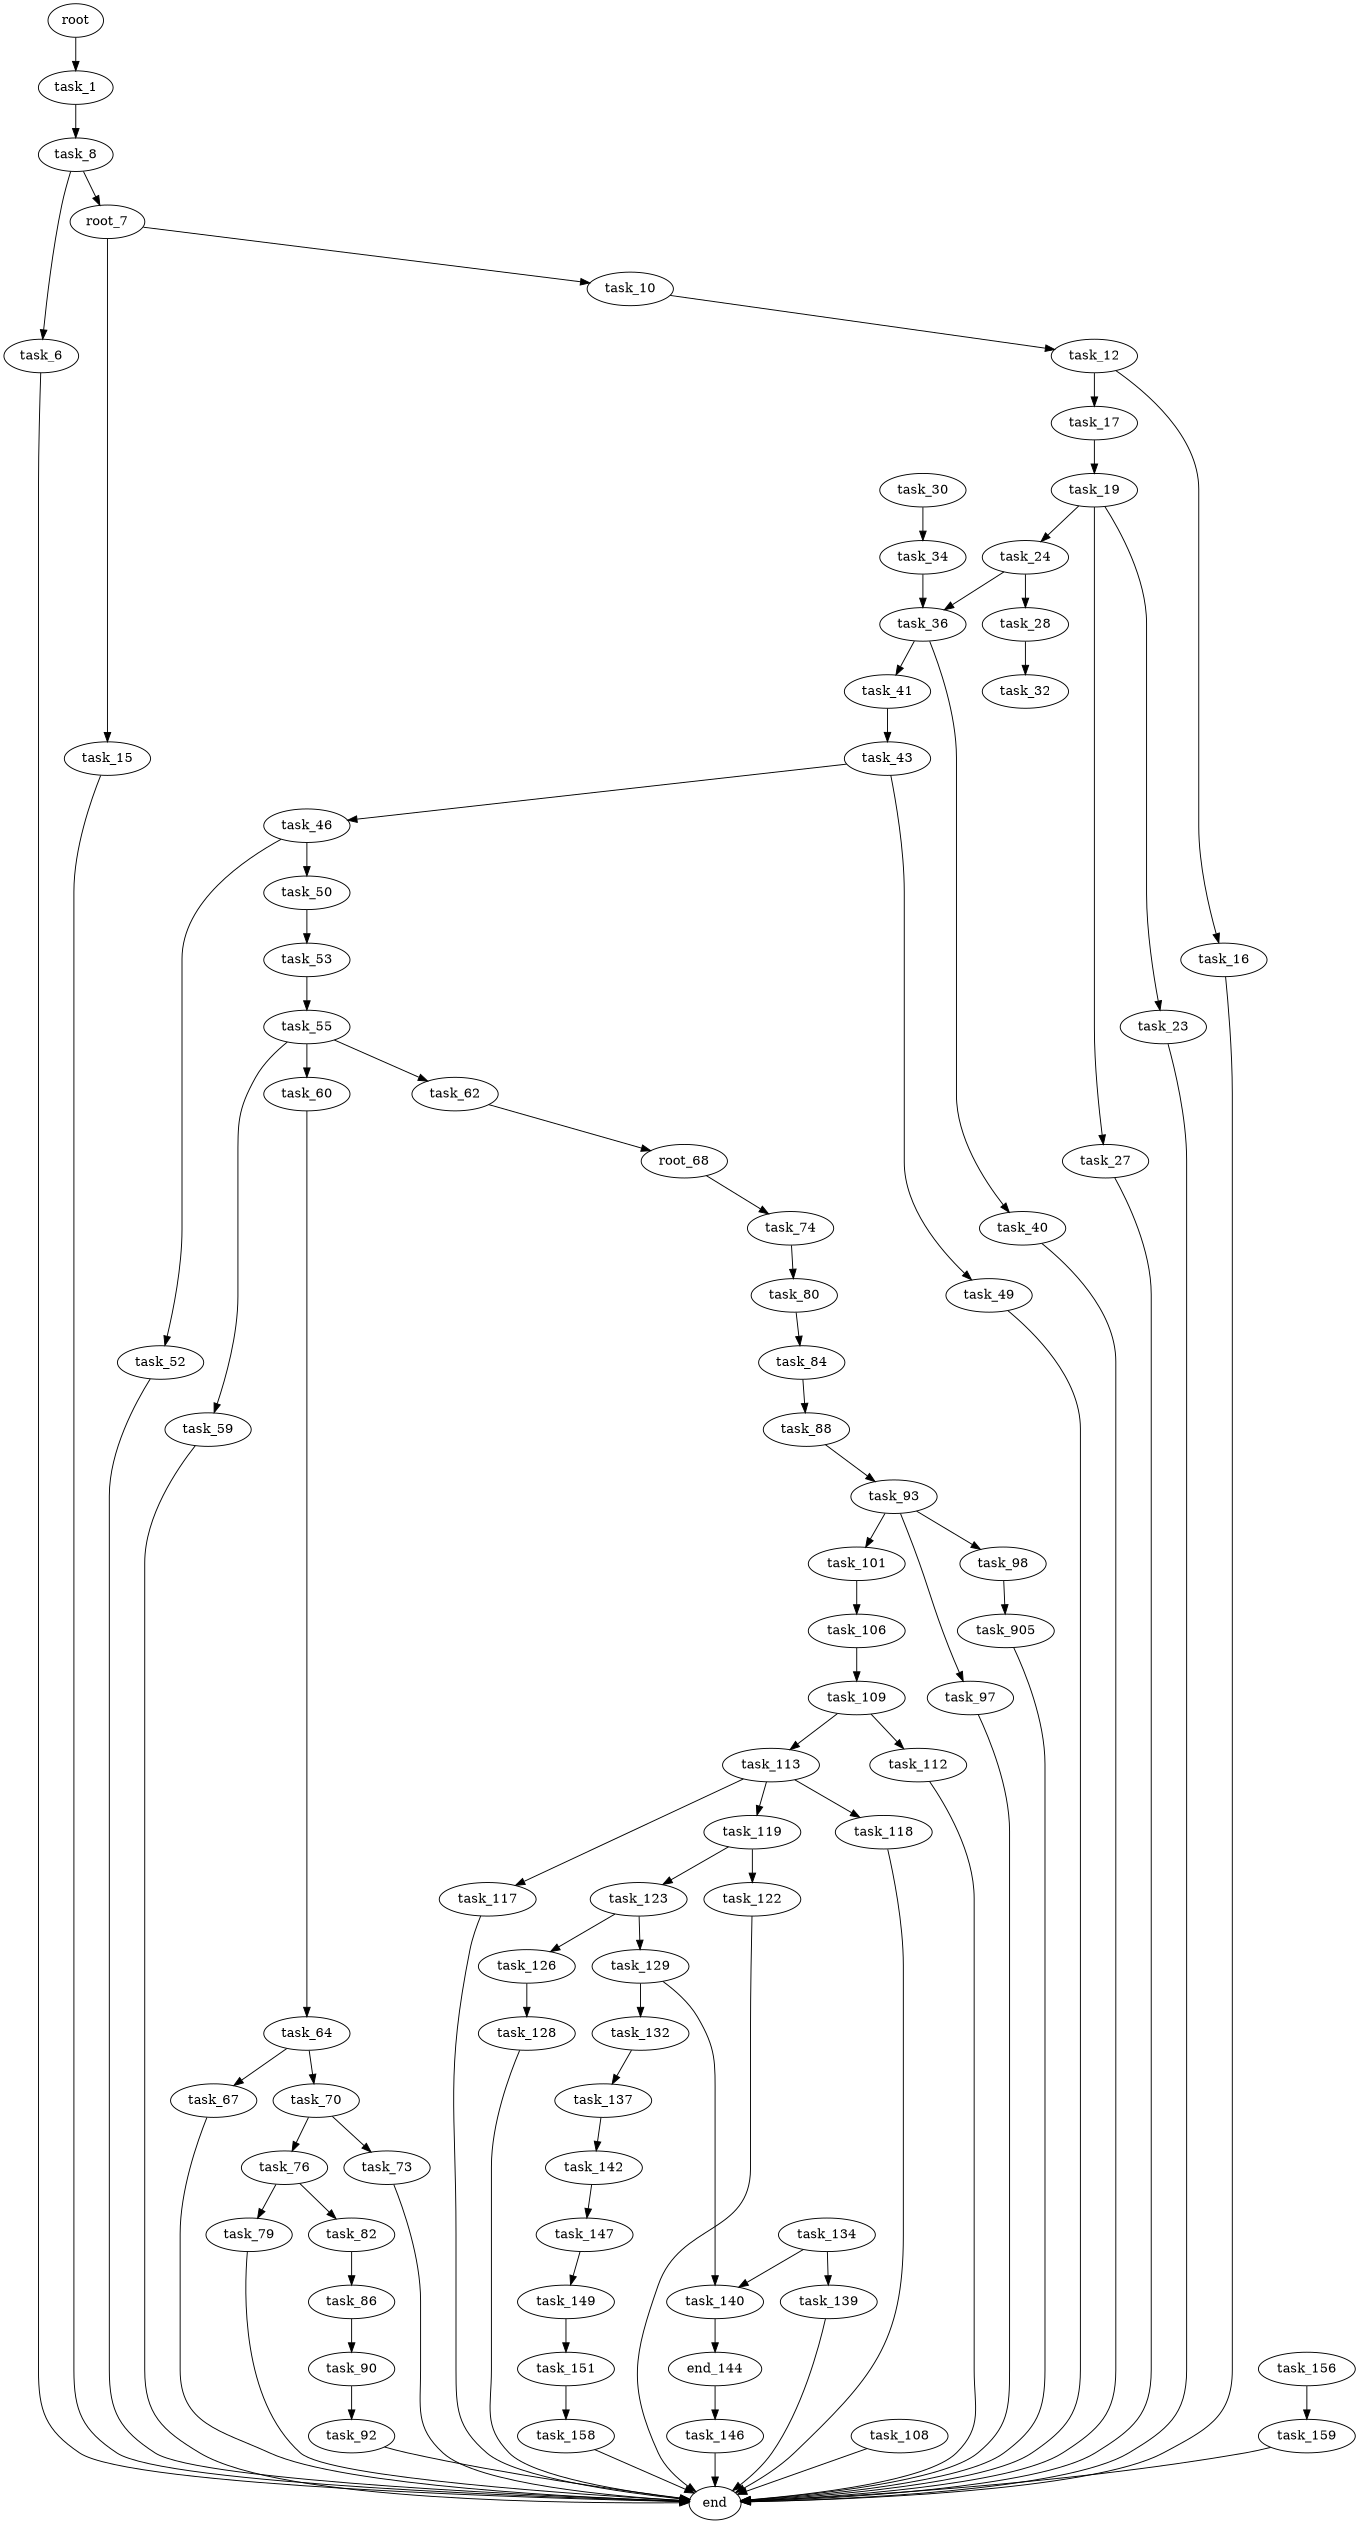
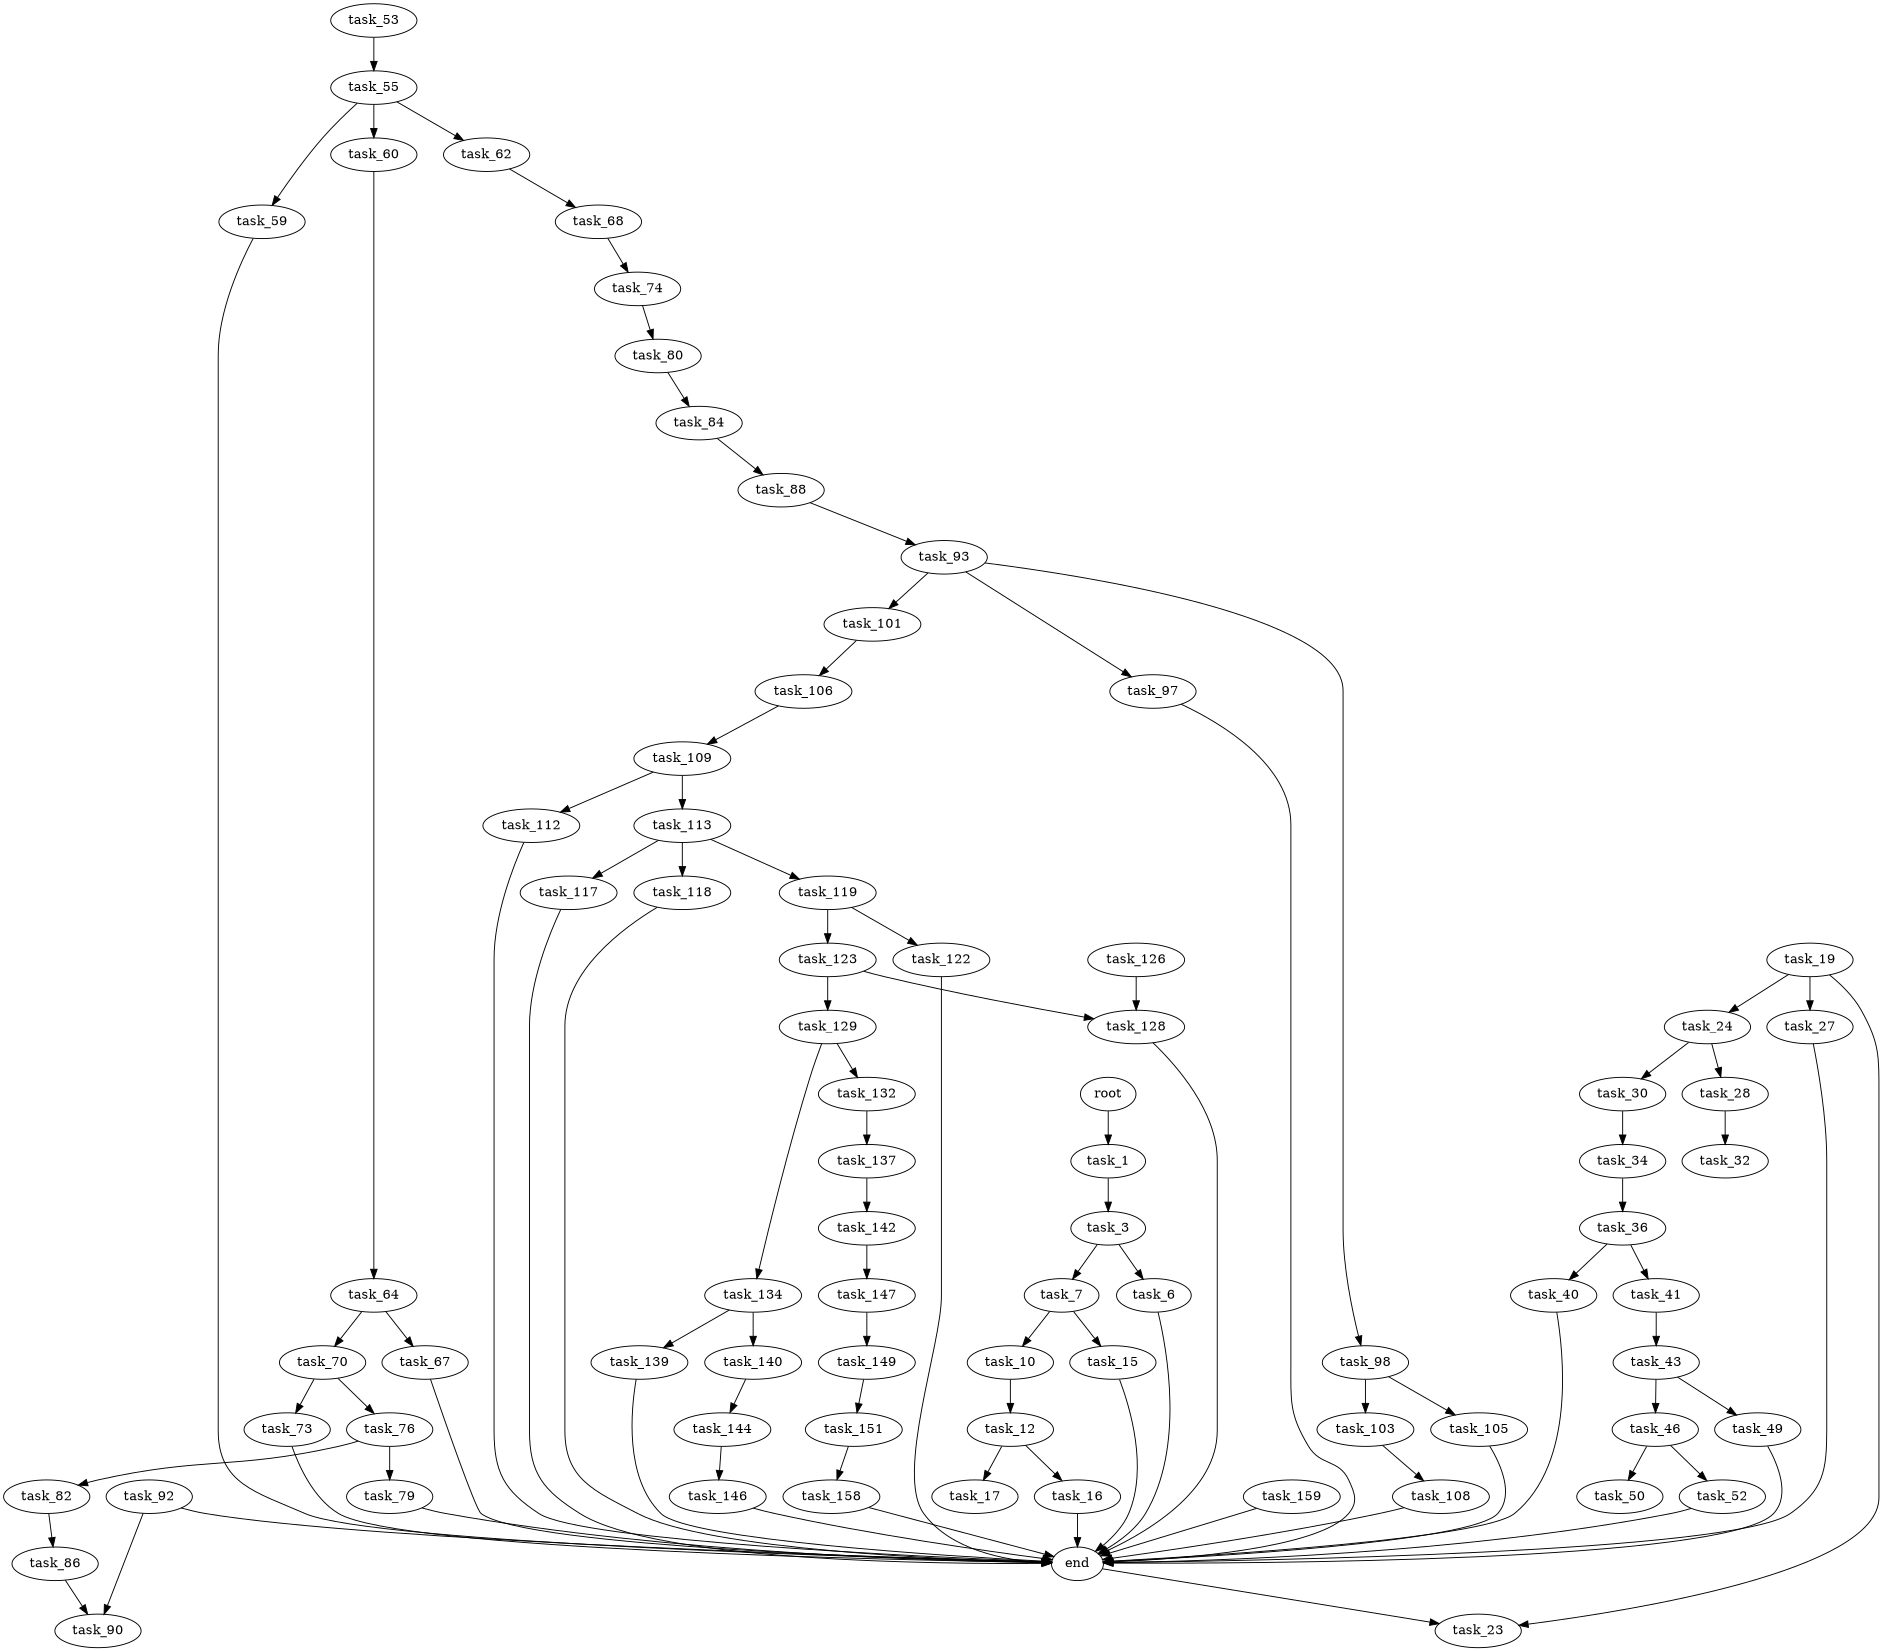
(76, 155) -> (1108, 1228)
(107, 222) -> (1062, 1295)
(1094, 452) -> none
(978, 588) -> (1669, 1058)
(307, 922) -> none
(684, 1161) -> (598, 222)
none -> (1365, 1430)
(1006, 1631) -> (1479, 1430)
(587, 1930) -> (974, 996)
(1187, 1952) -> (1266, 1595)
(715, 2120) -> (788, 1156)
(715, 2369) -> (722, 1430)
(1307, 2369) -> none
(352, 2398) -> (125, 1559)
